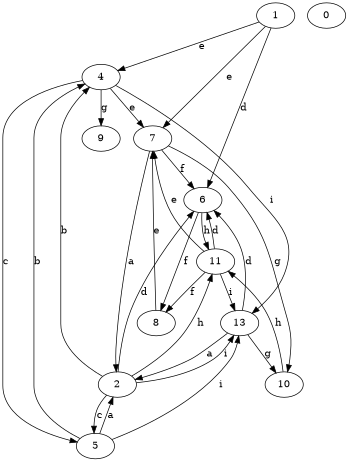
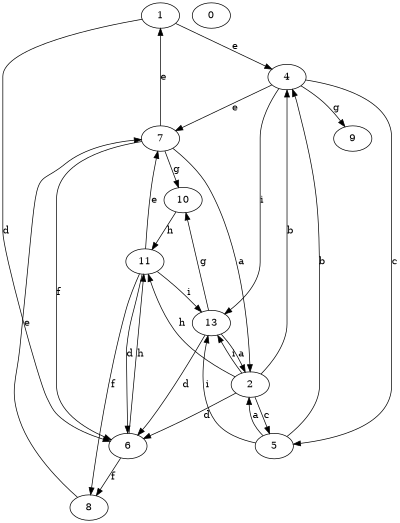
(217, 74) -> (160, 81)
